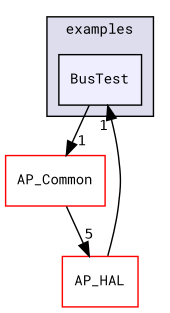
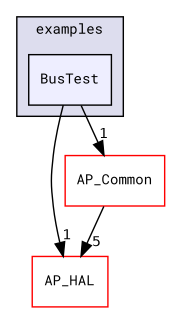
(120, 188) -> (52, 174)
